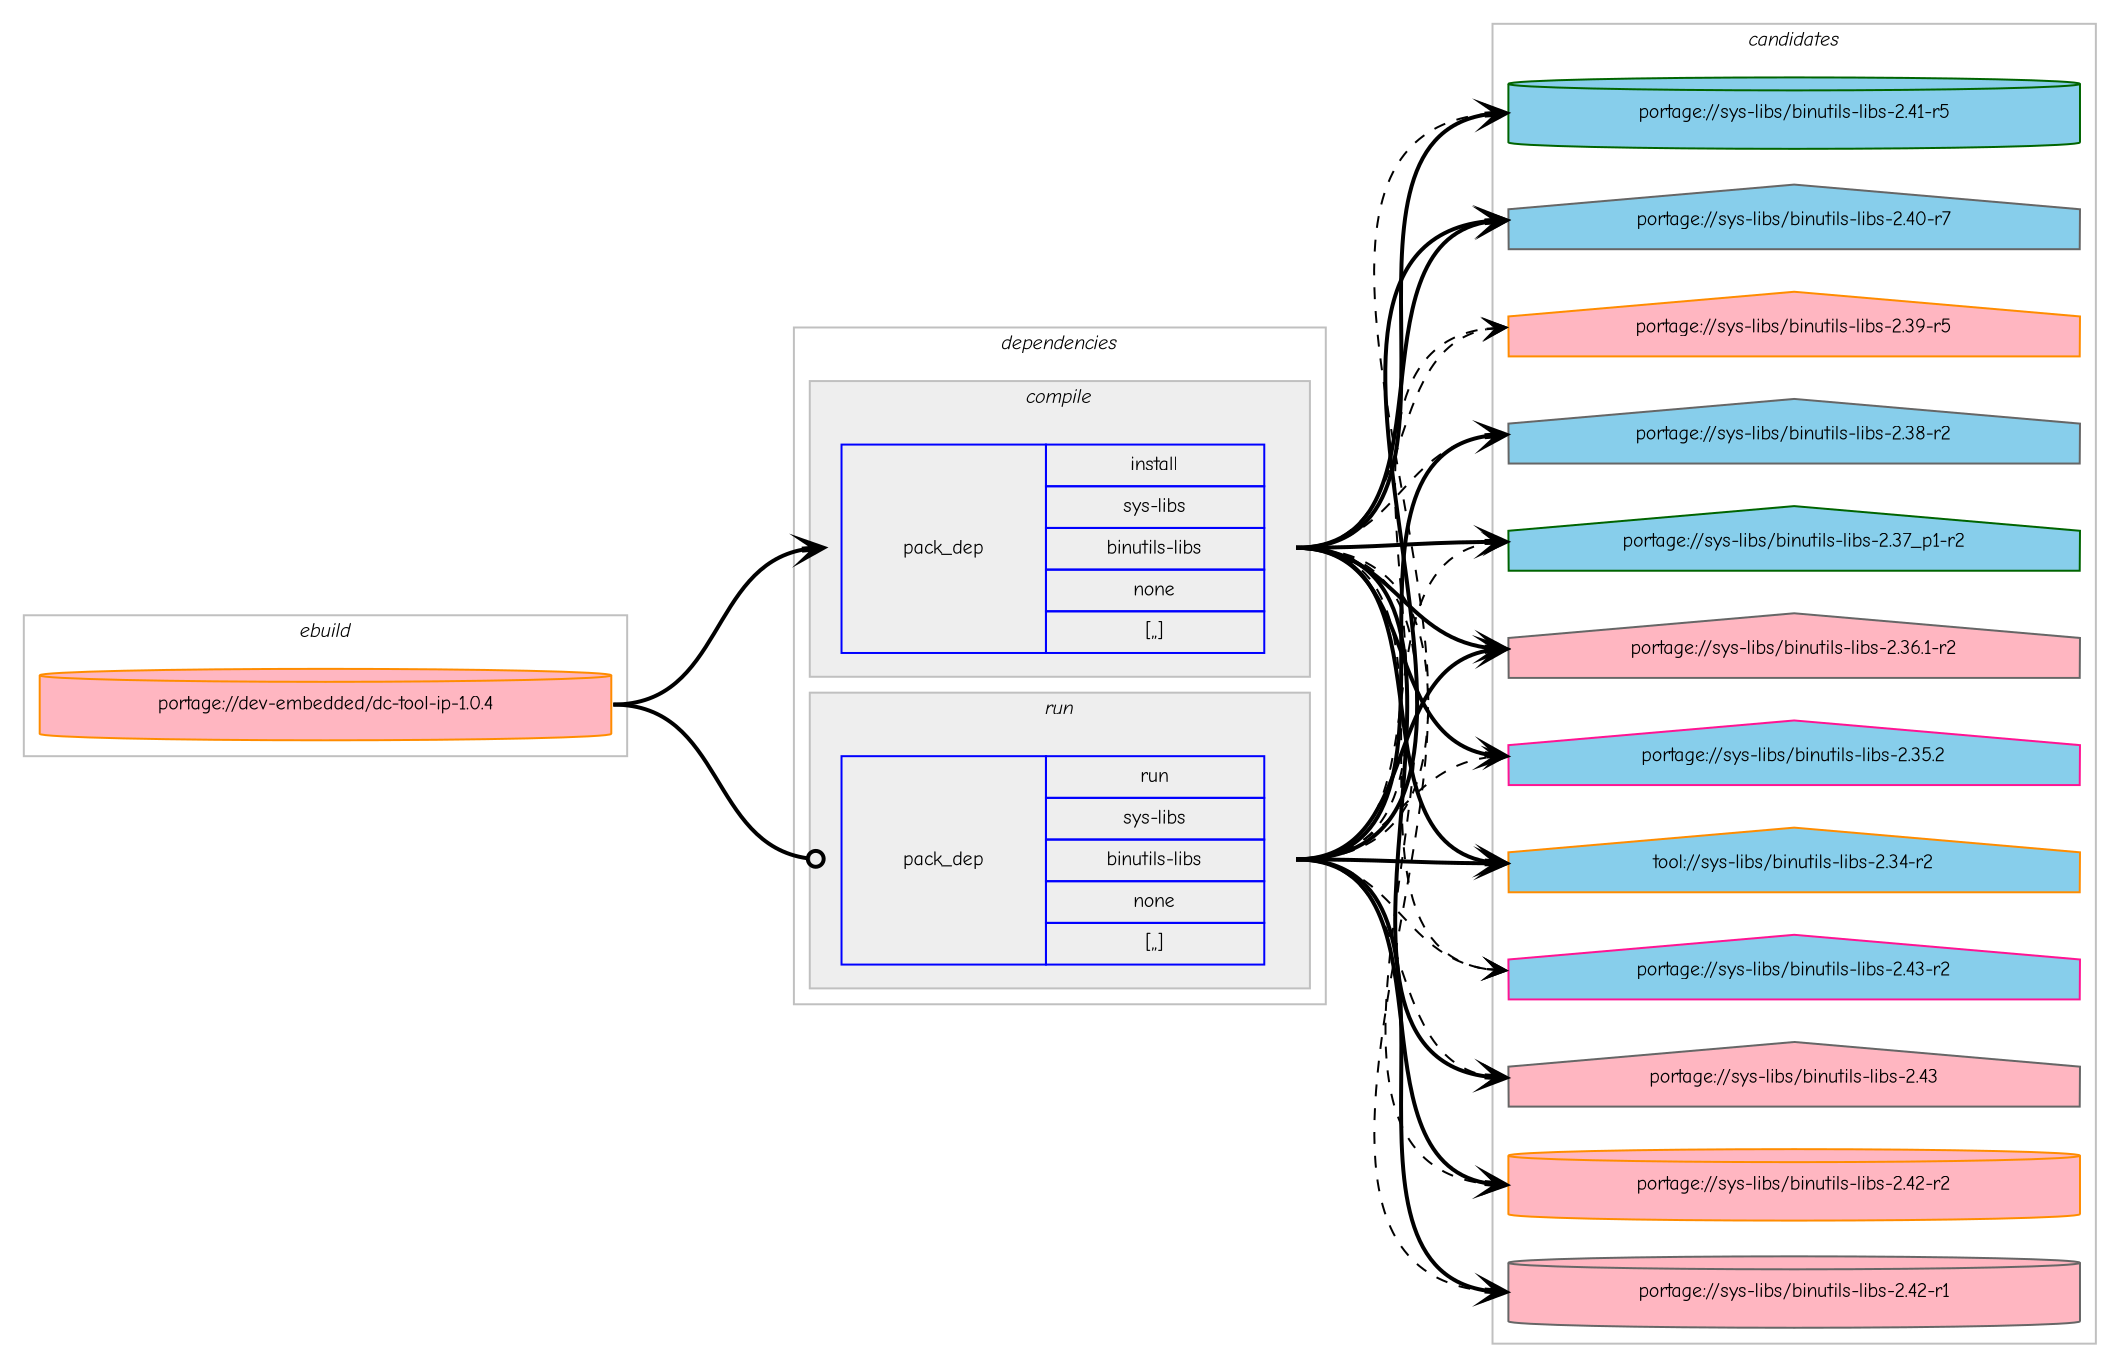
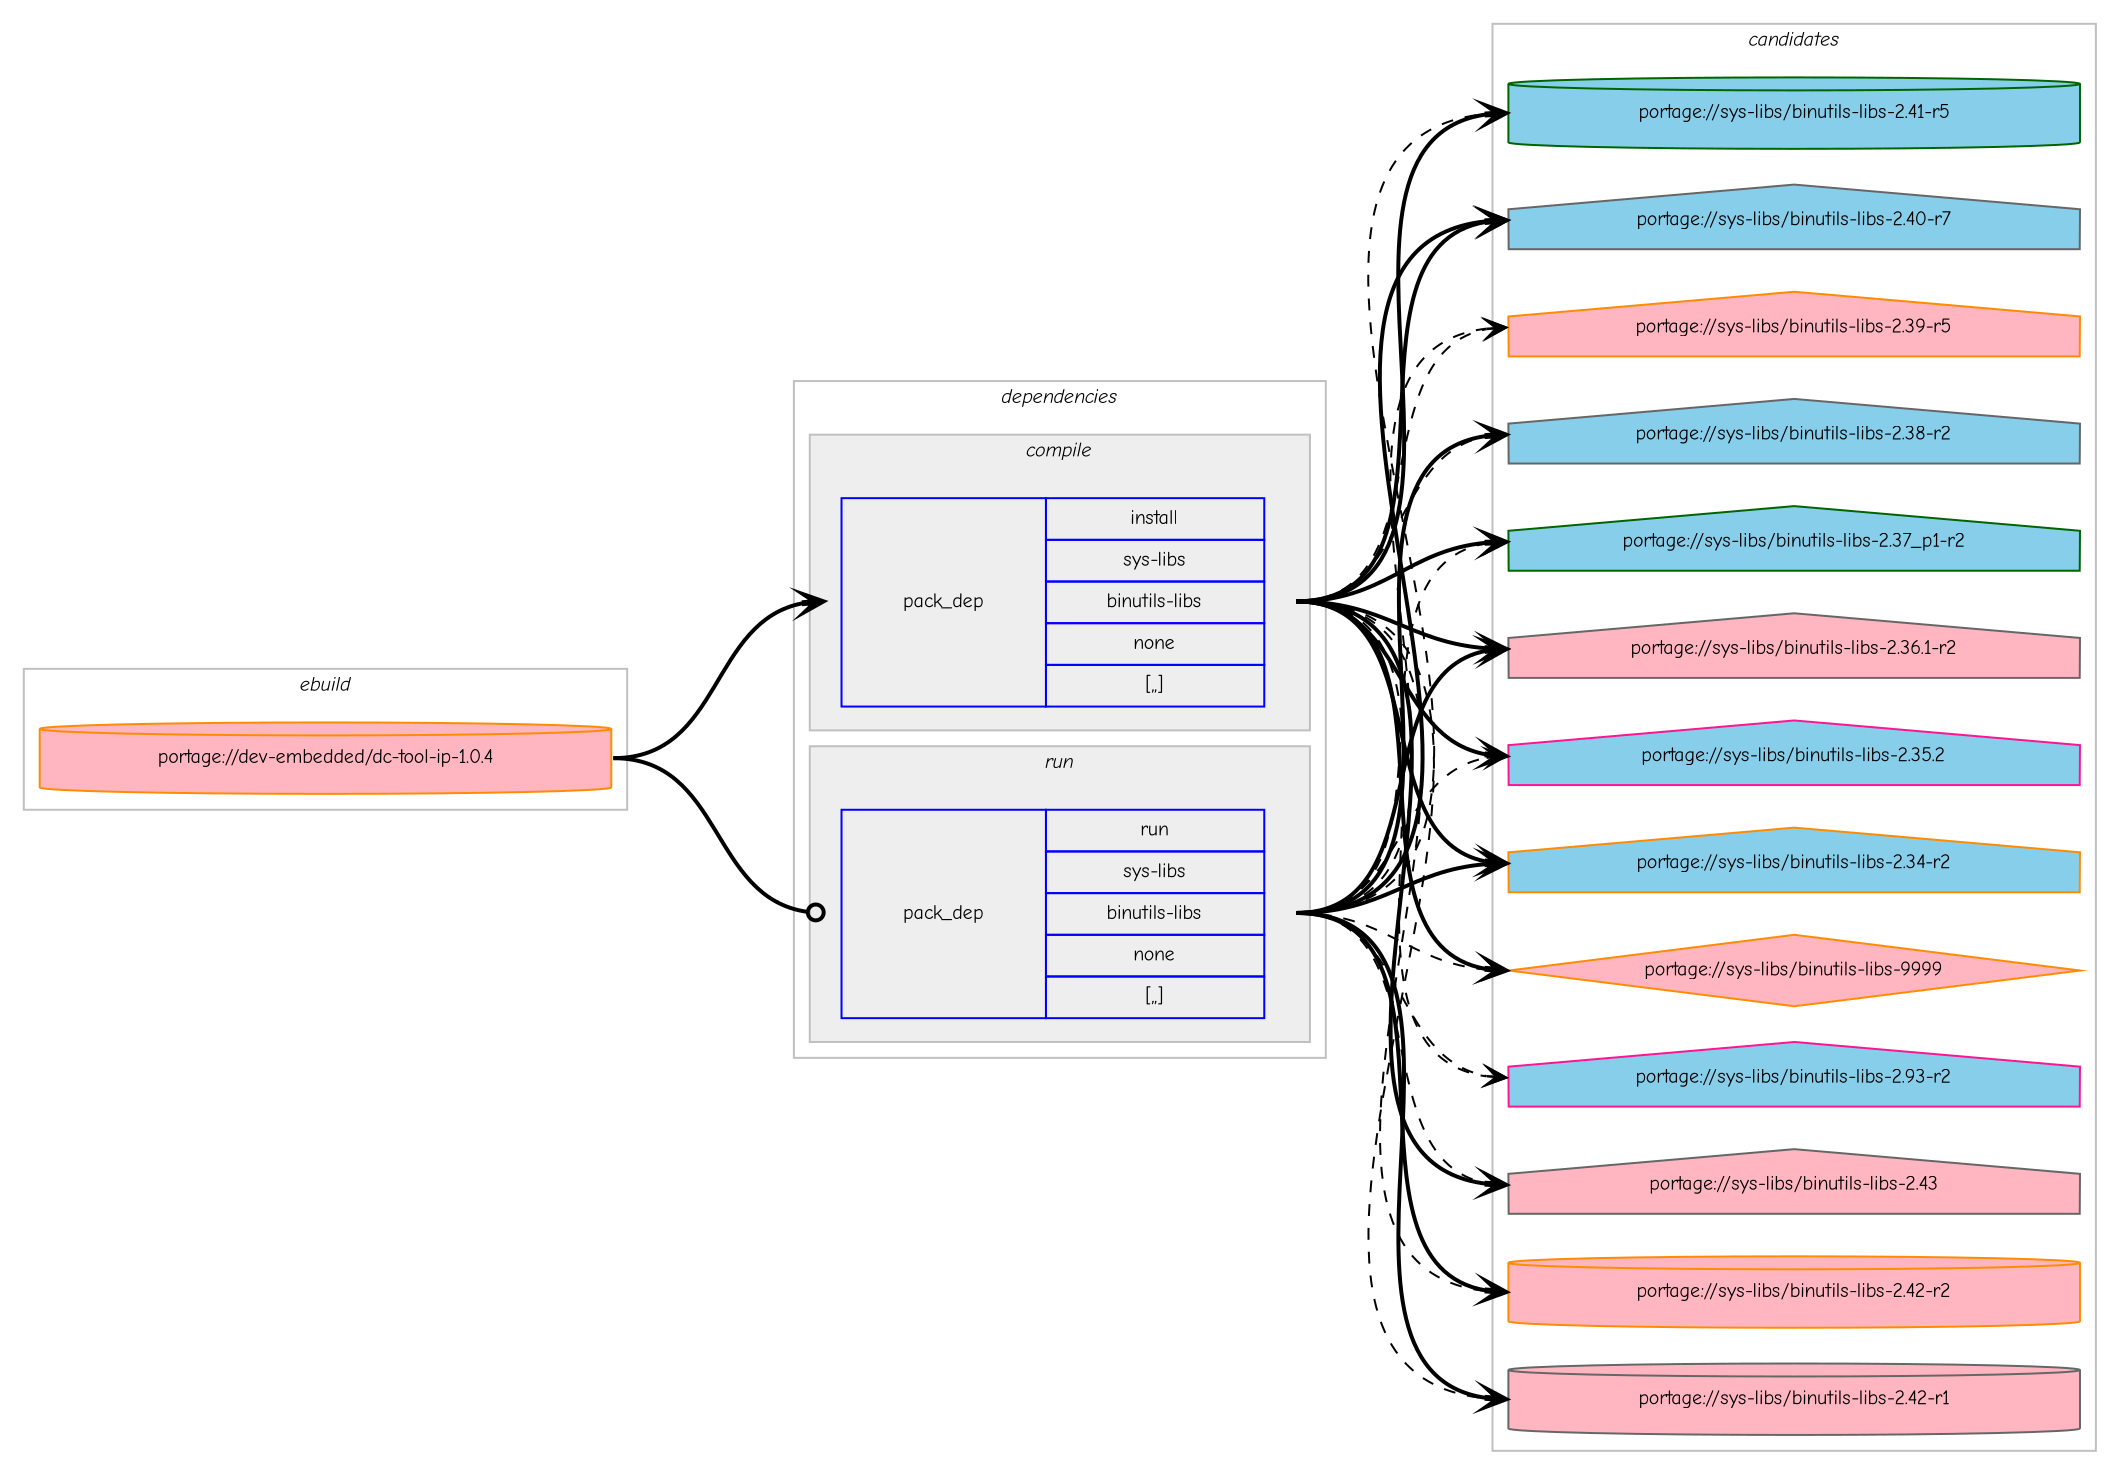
(1794, 863) -> (1794, 863)
(1794, 971) -> (1794, 1078)
none -> (1794, 971)
